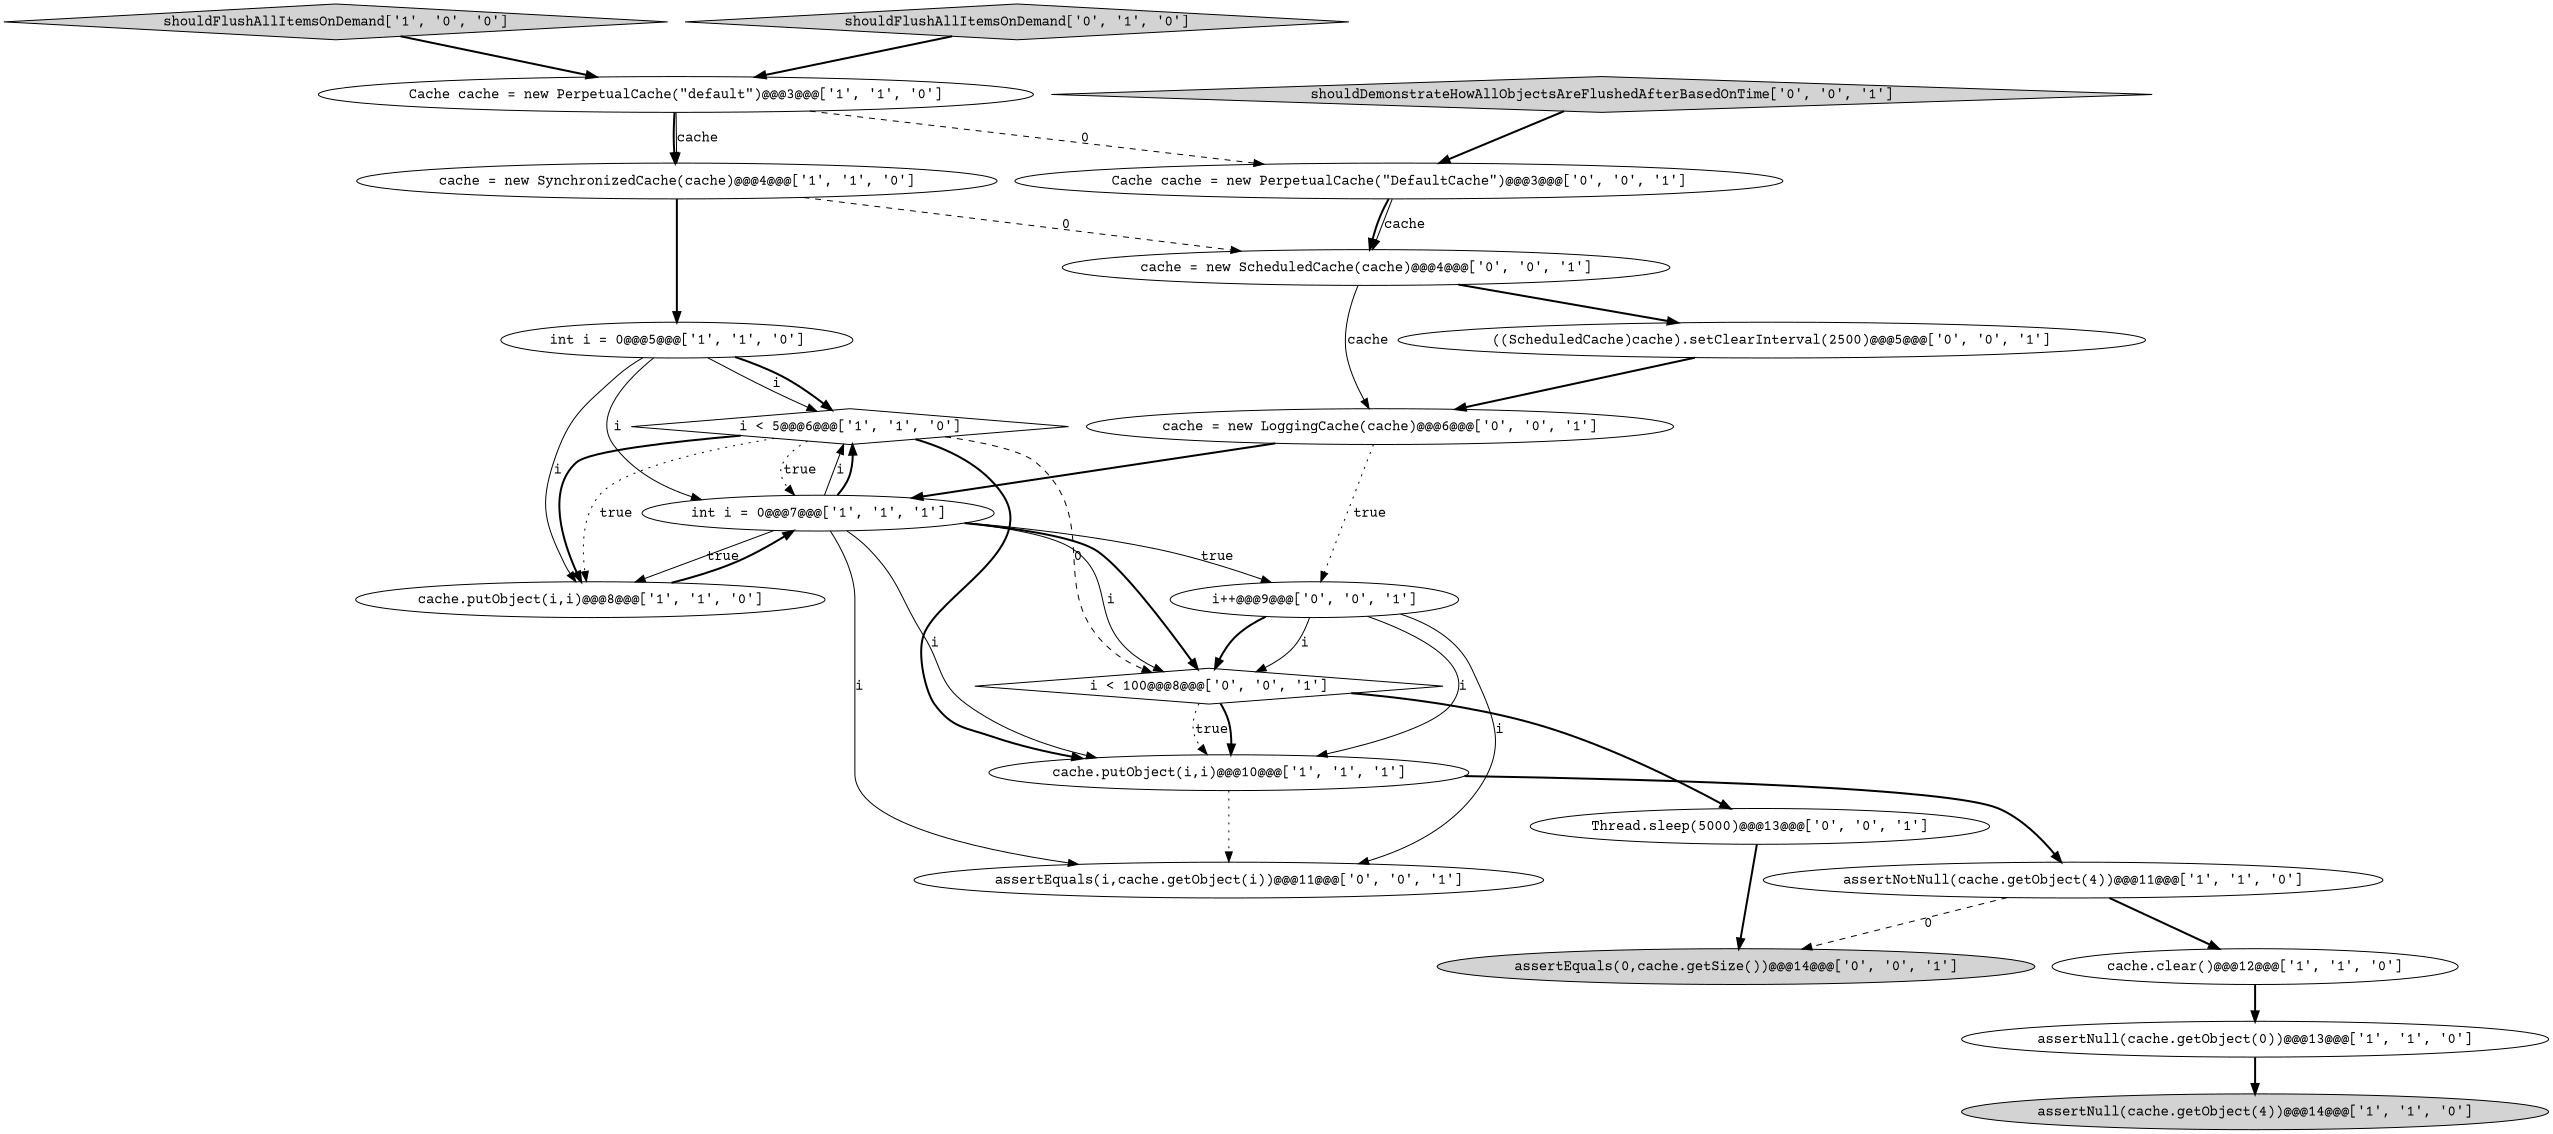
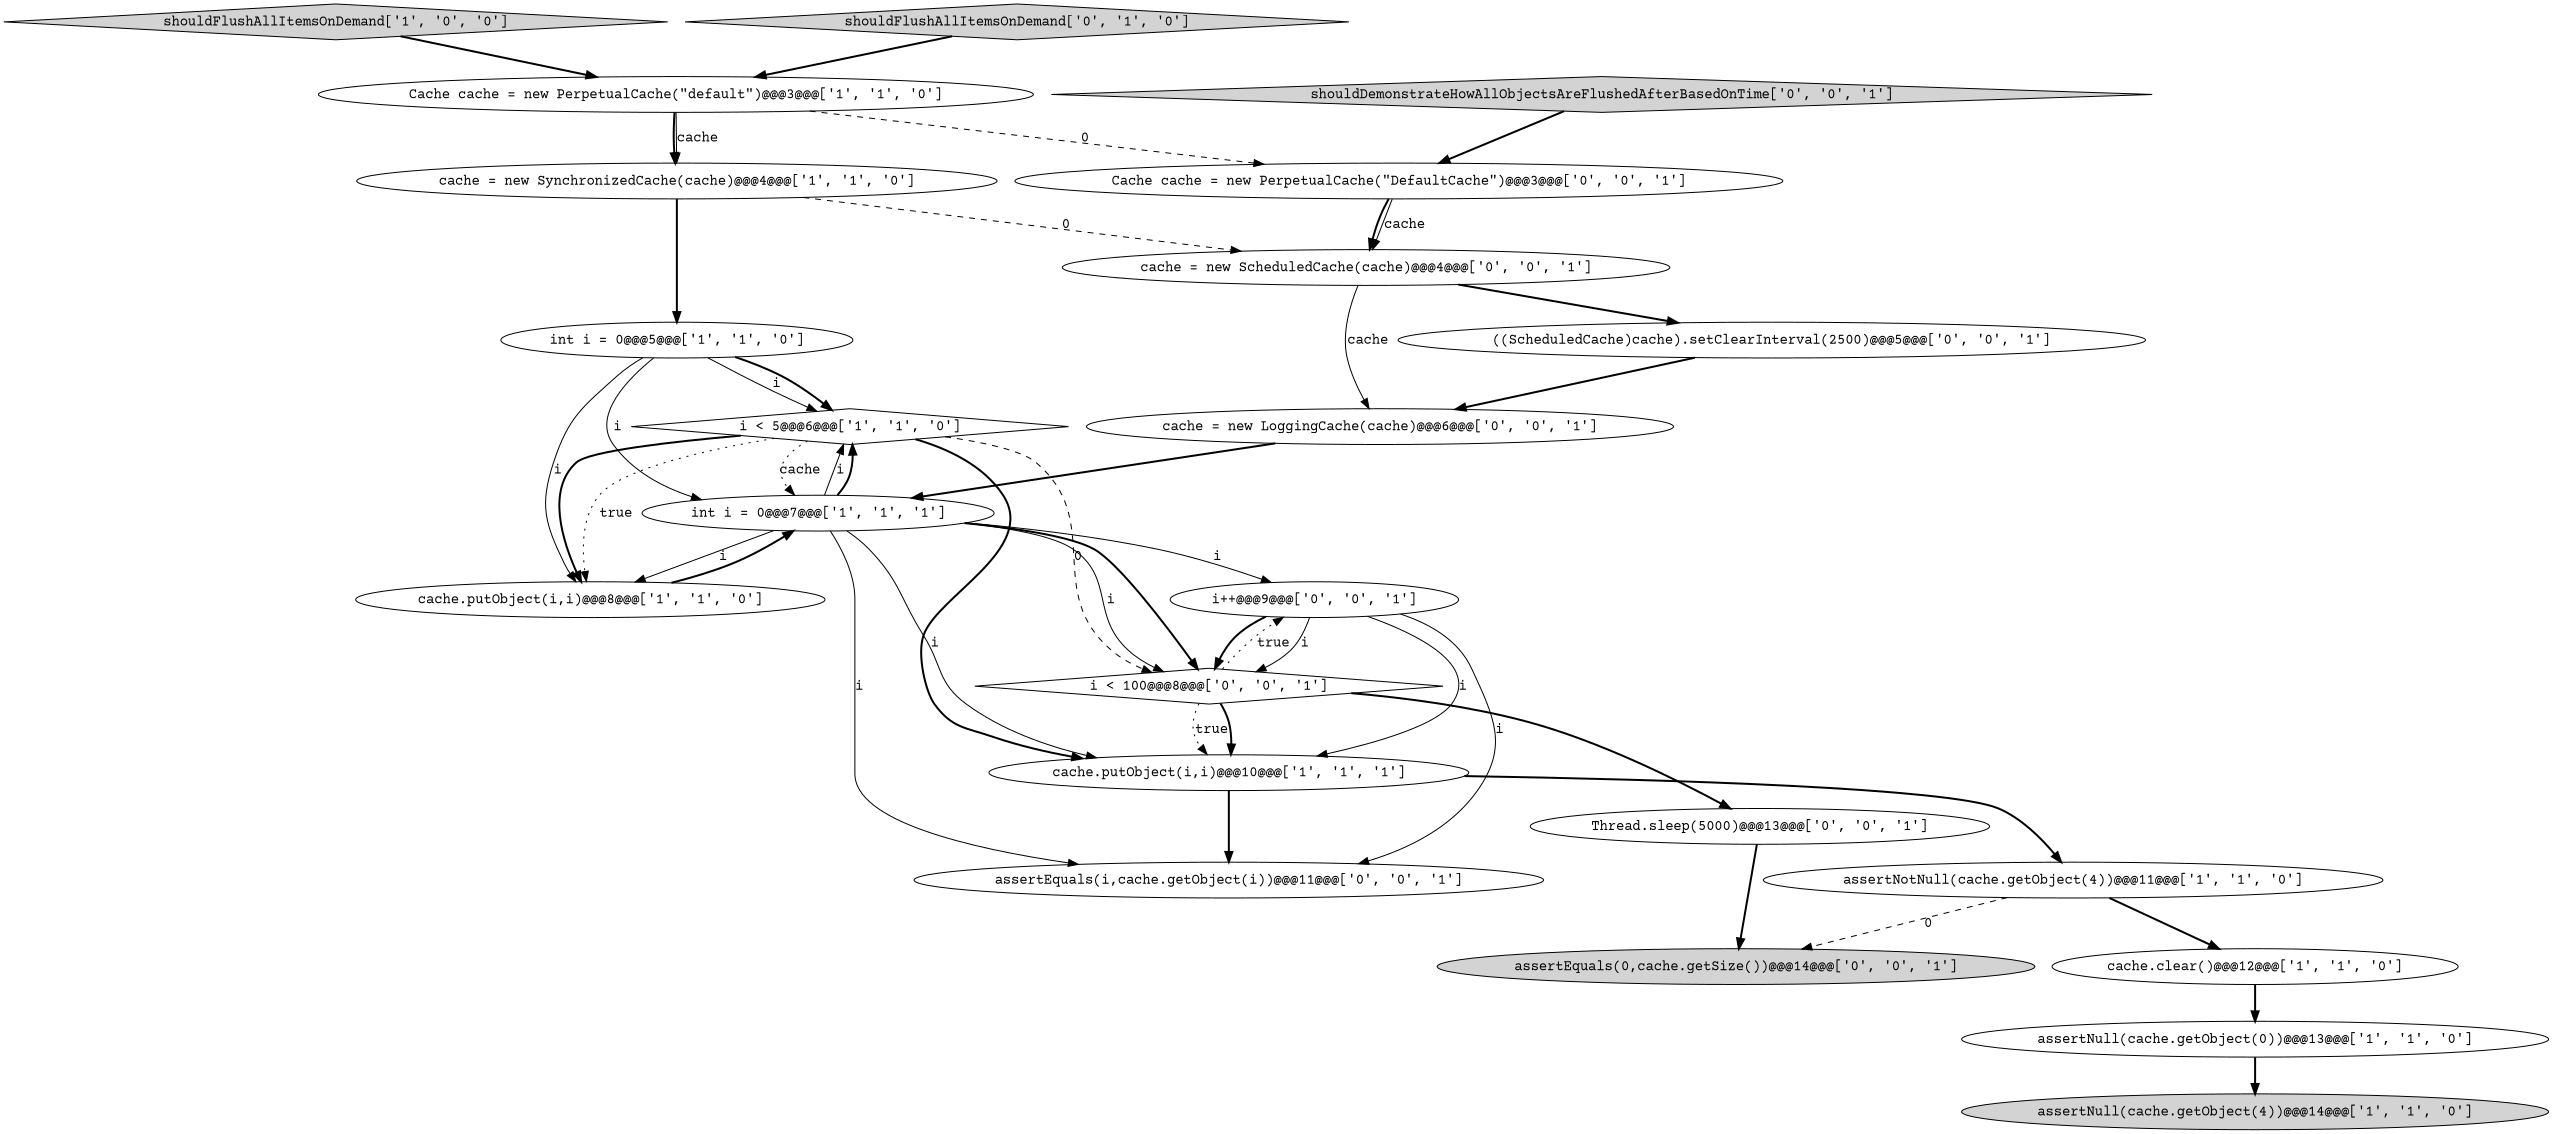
(800, 470) -> (800, 470)
(1349, 508) -> (1247, 644)
(723, 556) -> (723, 556)
(1217, 556) -> (1217, 556)
(1229, 821) -> (1229, 821)
